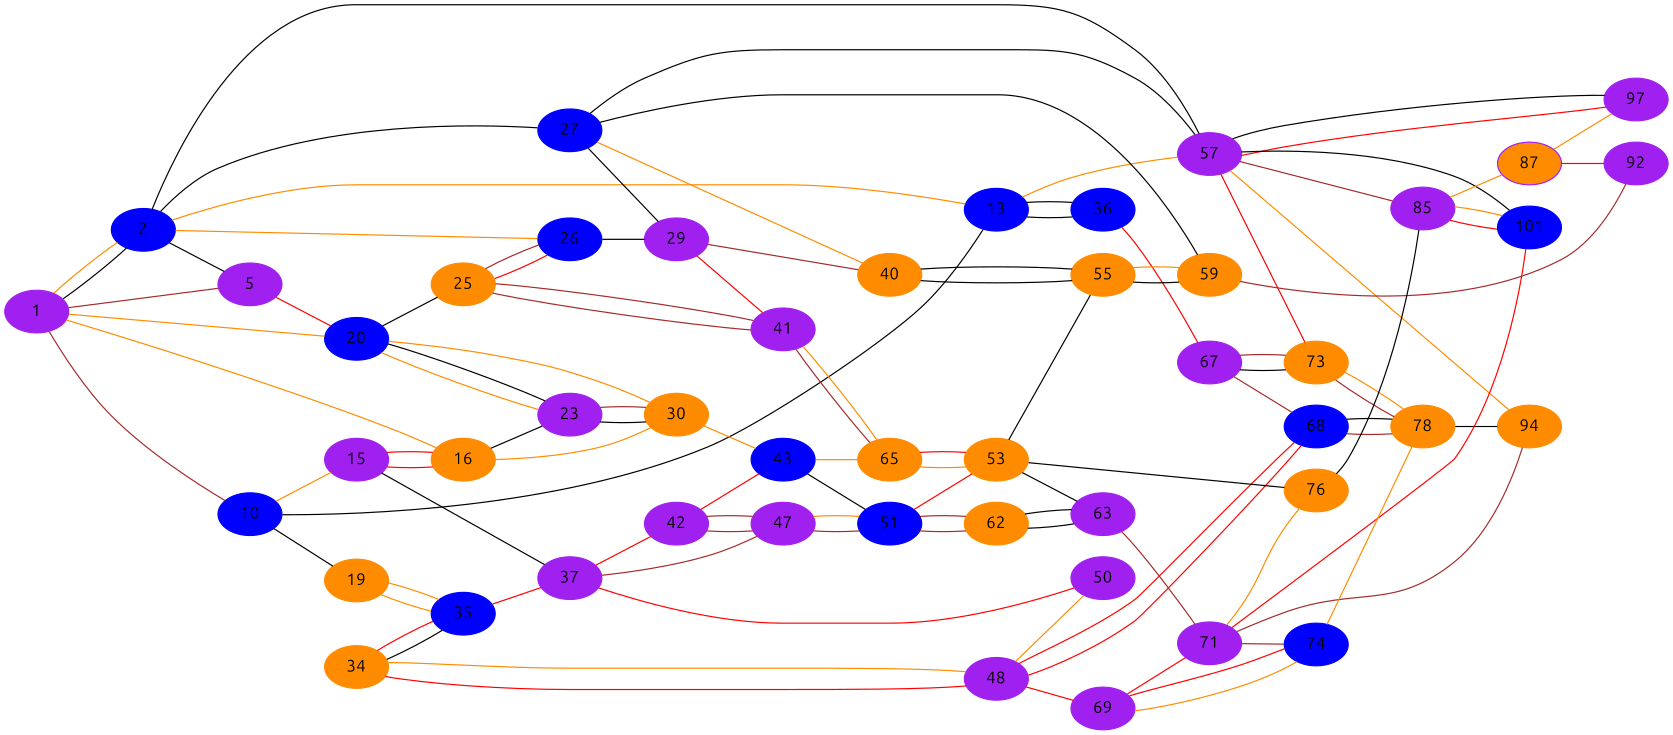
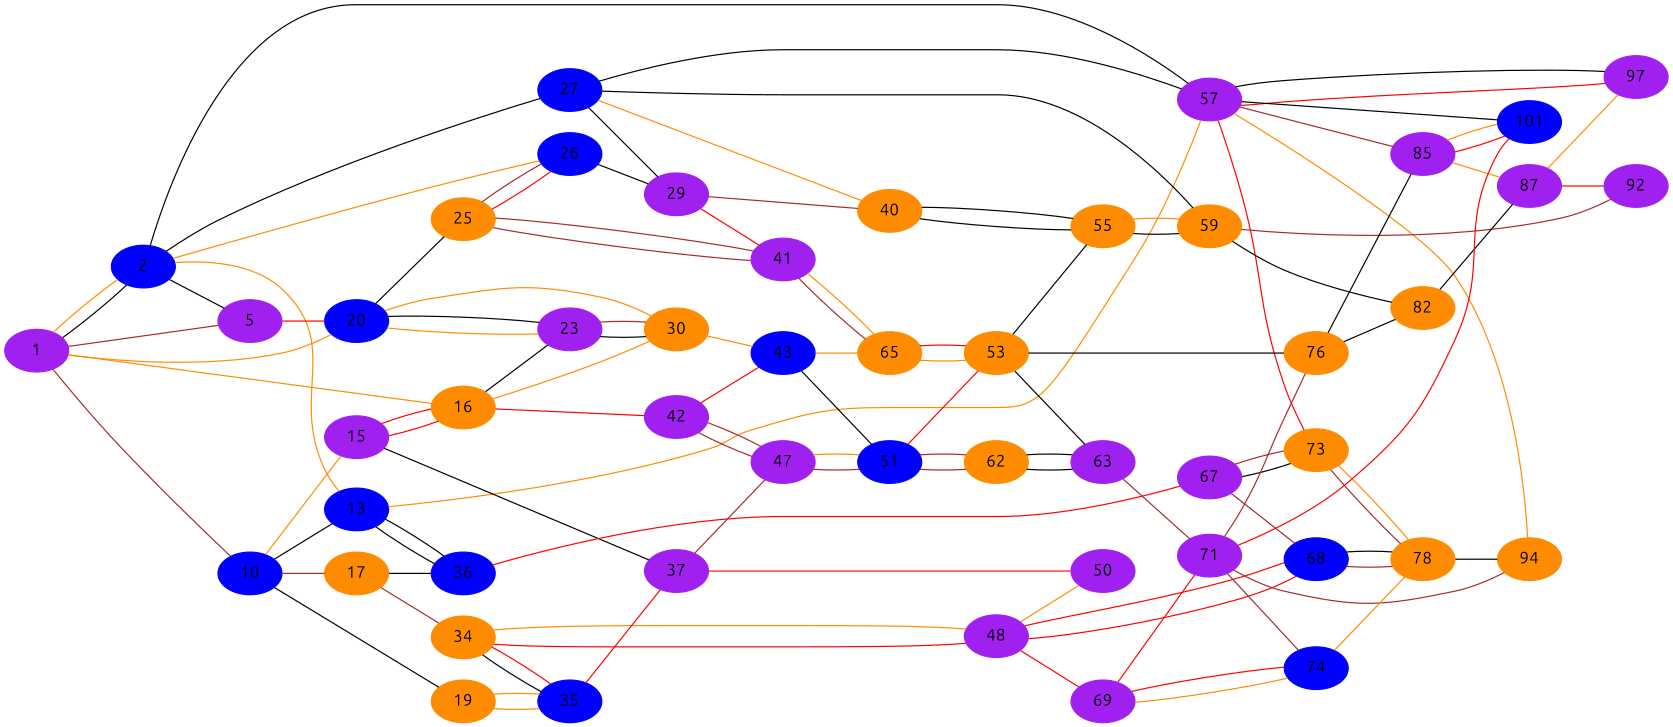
(1529, 163) -> (1529, 186)
none -> (1423, 308)
(623, 551) -> (570, 412)
(1263, 567) -> (1273, 444)
none -> (357, 573)
